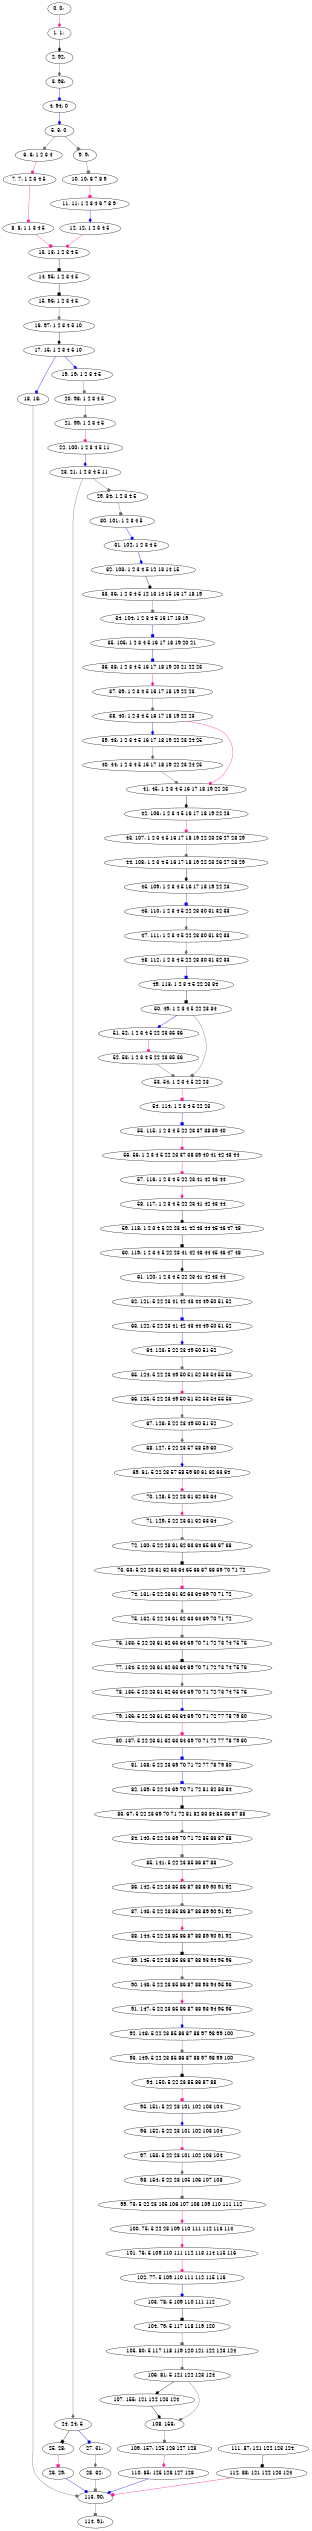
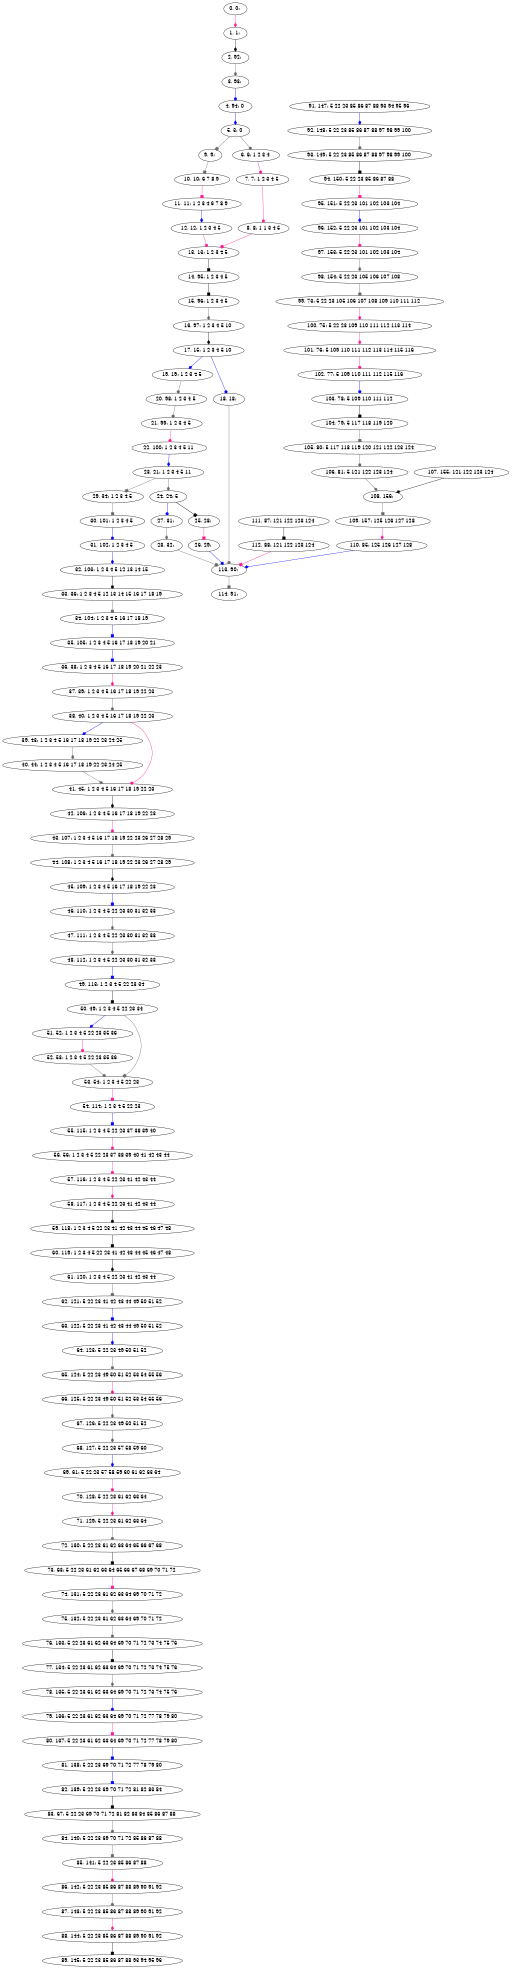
(182, 1985) -> none
(166, 2387) -> none
